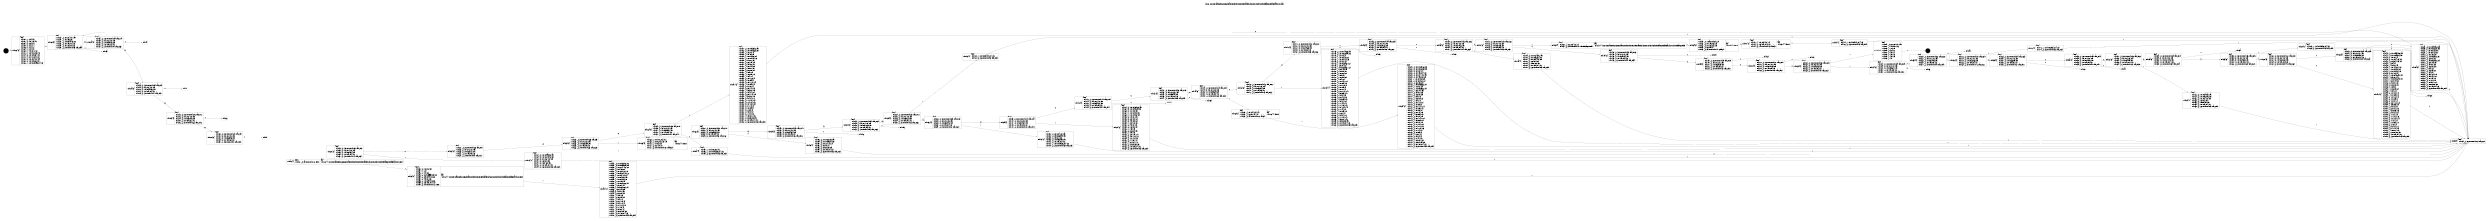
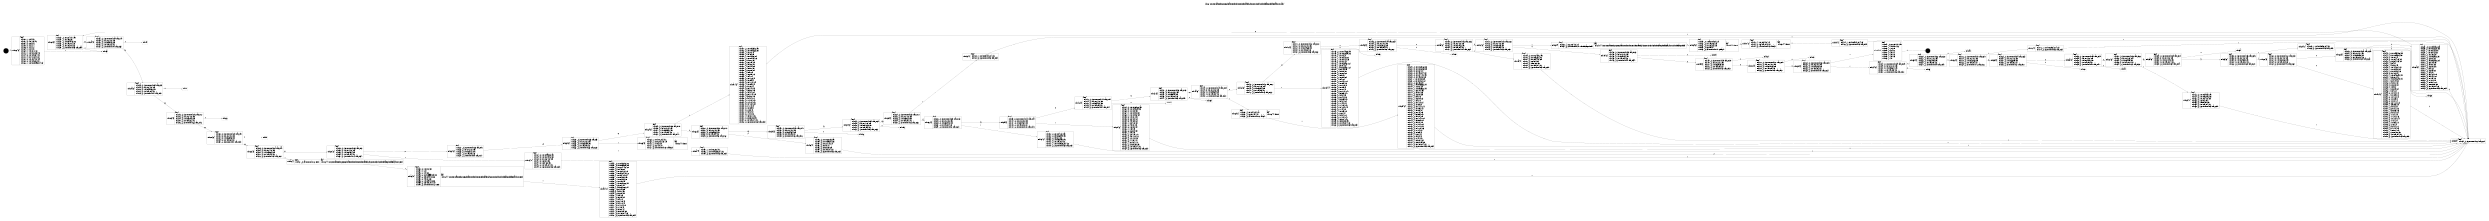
(45, 47) -> (73, 52)
(693, 140) -> (686, 131)
none -> (265, 152)
